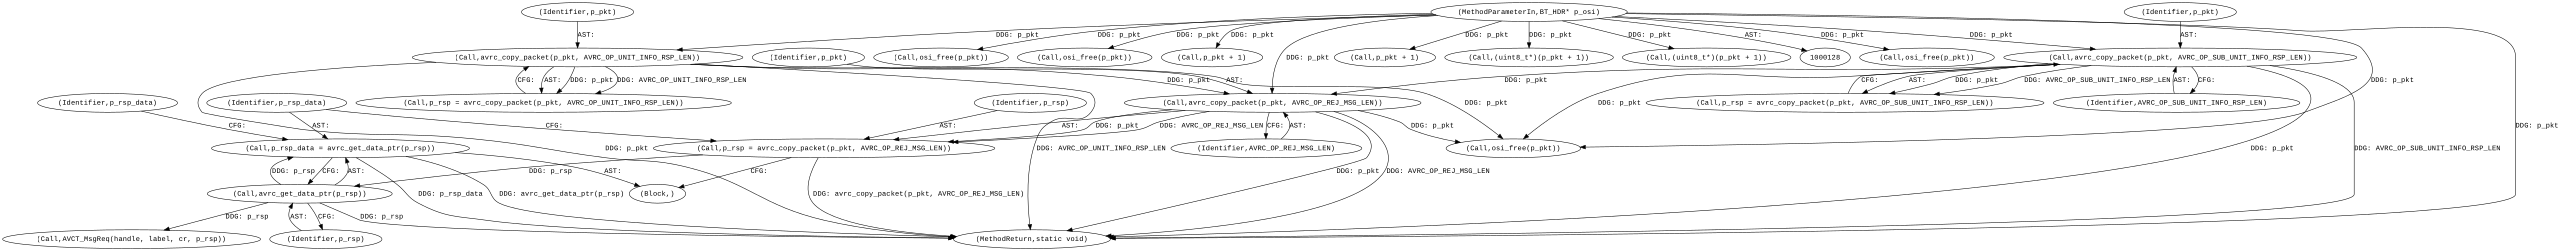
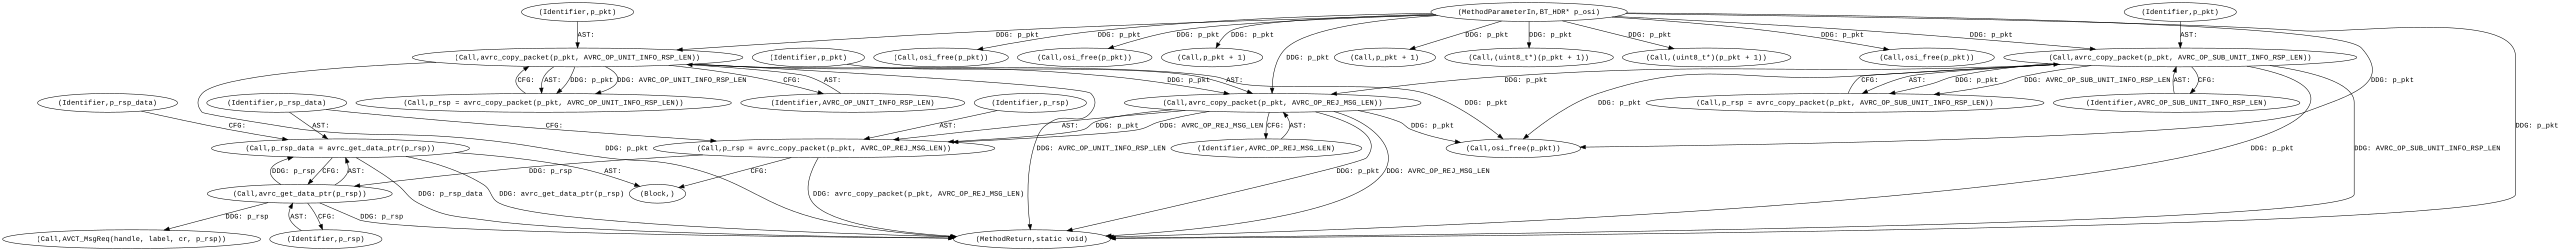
(1825, 57) -> none
none -> (853, 103)
